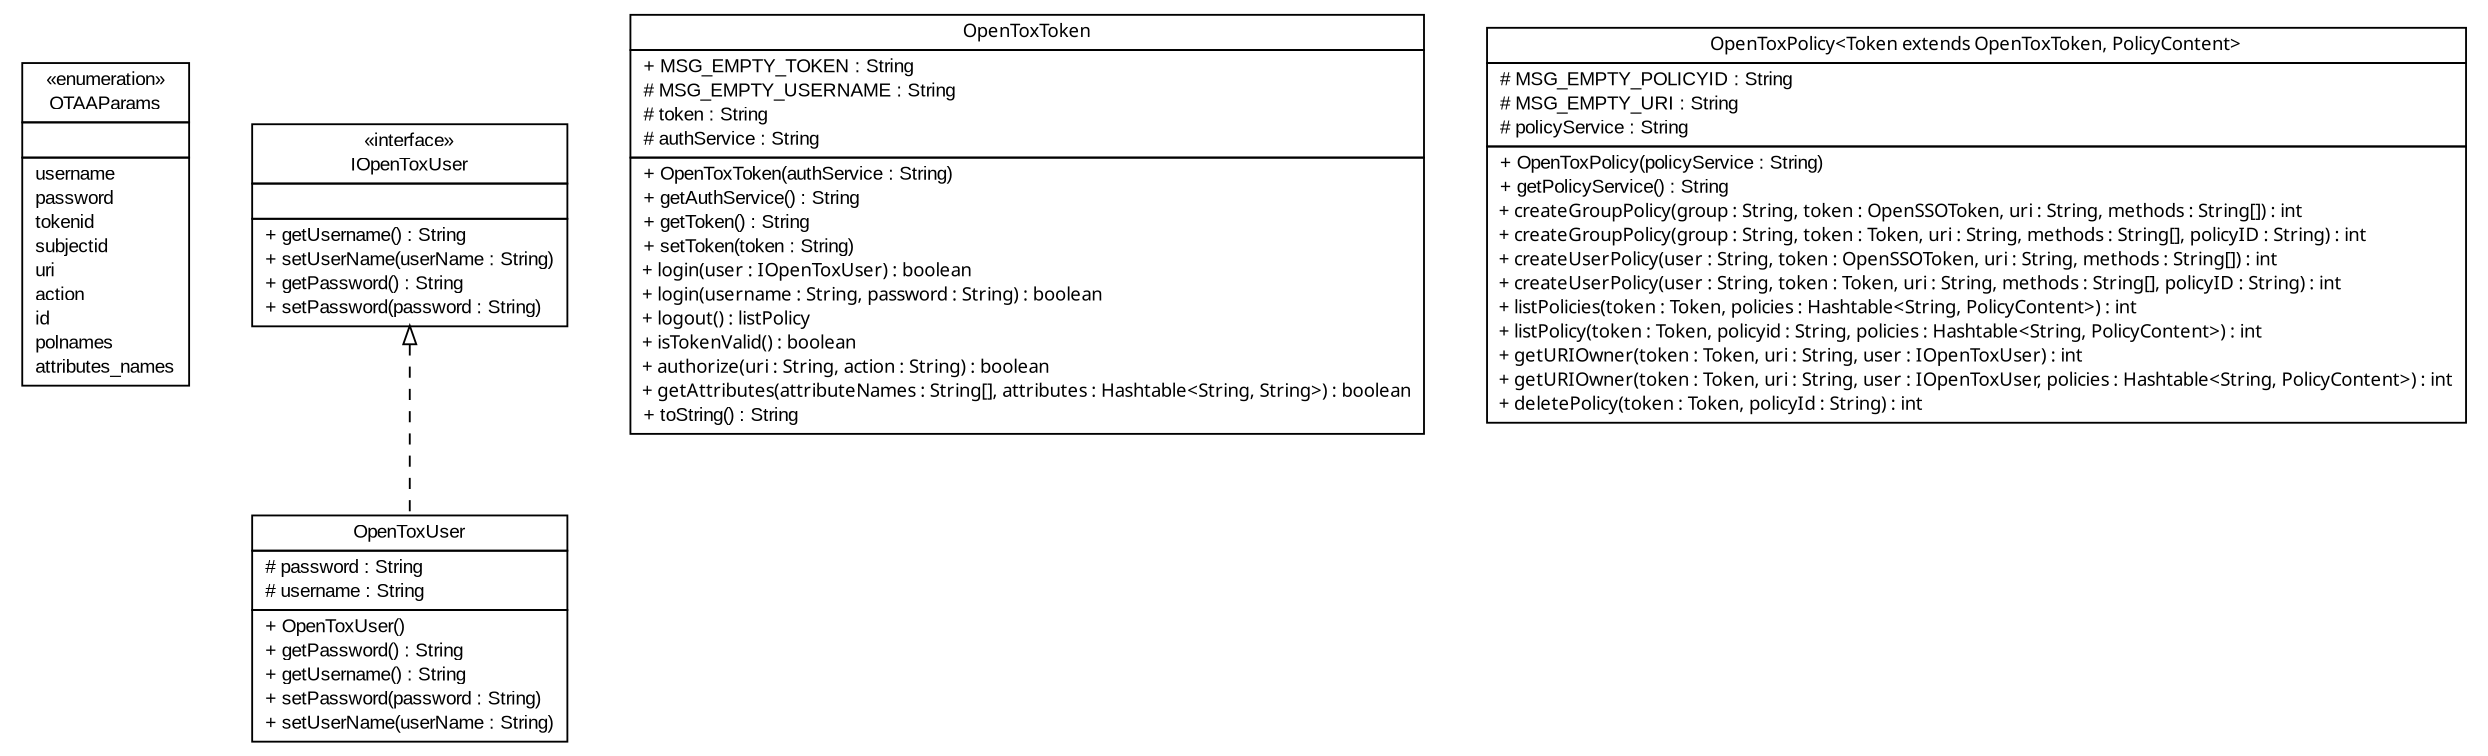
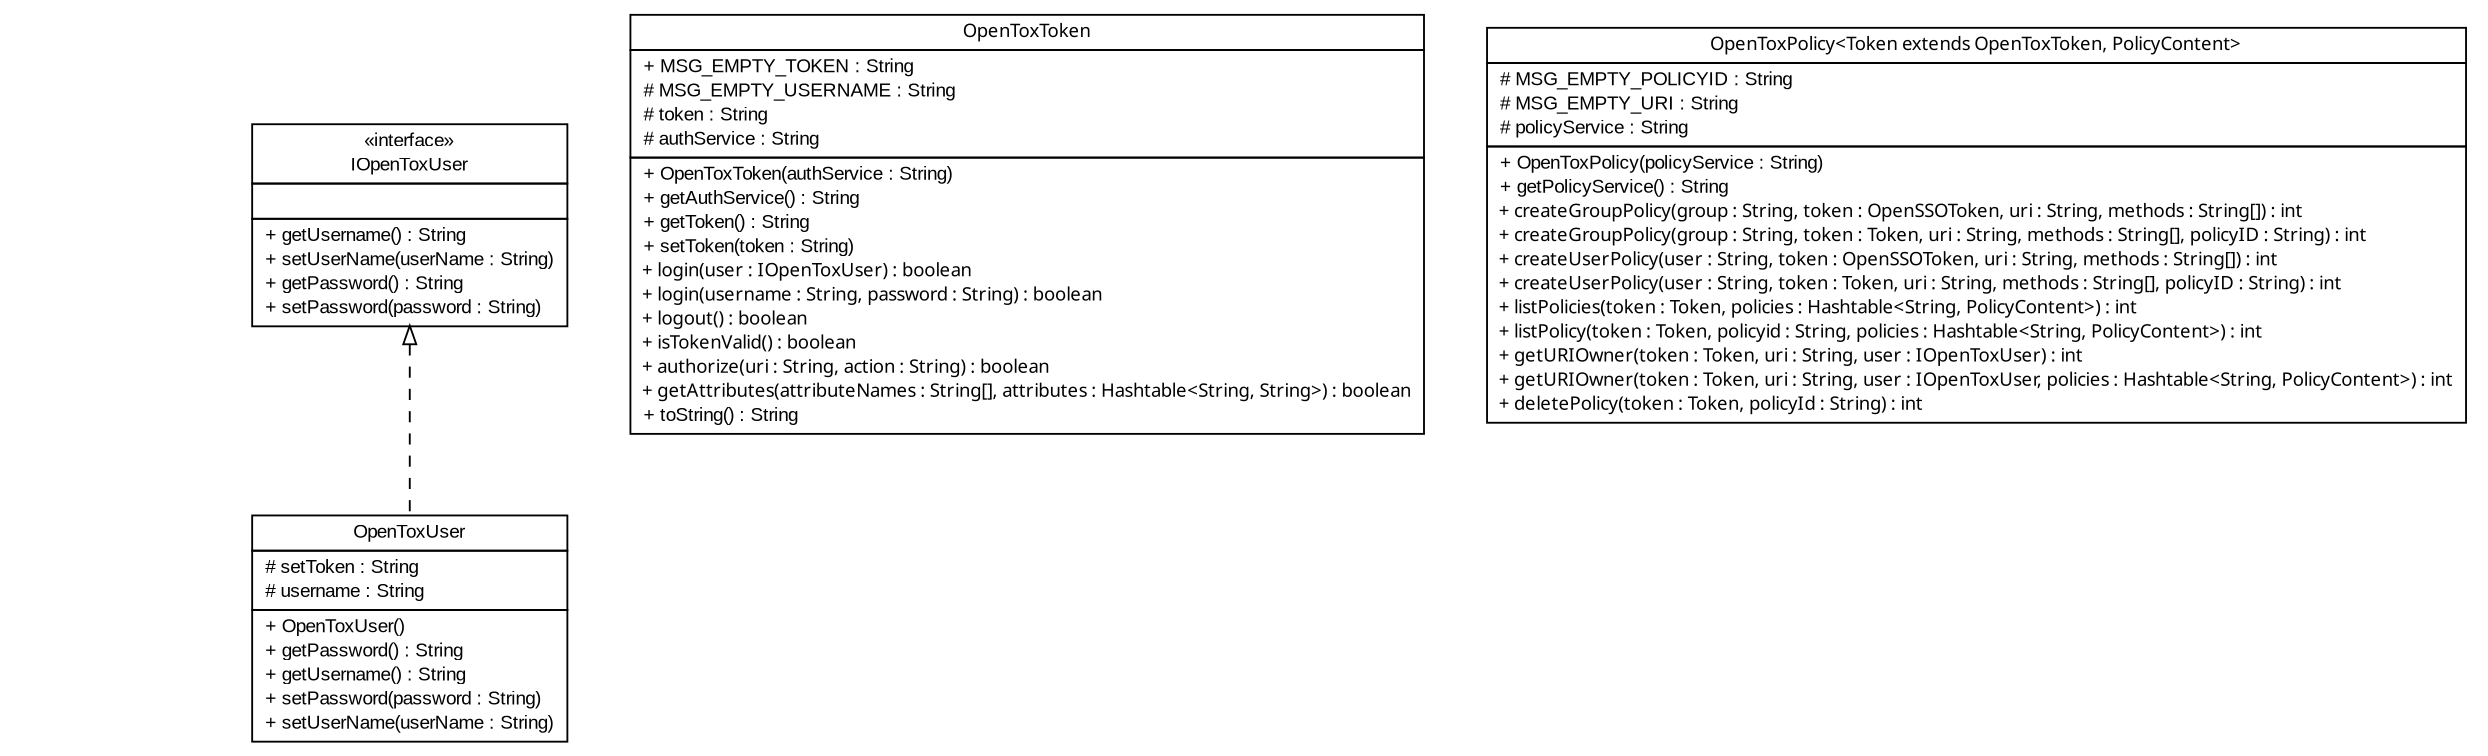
(106, 224) -> none
(727, 319) -> (725, 319)
(344, 567) -> (342, 567)
